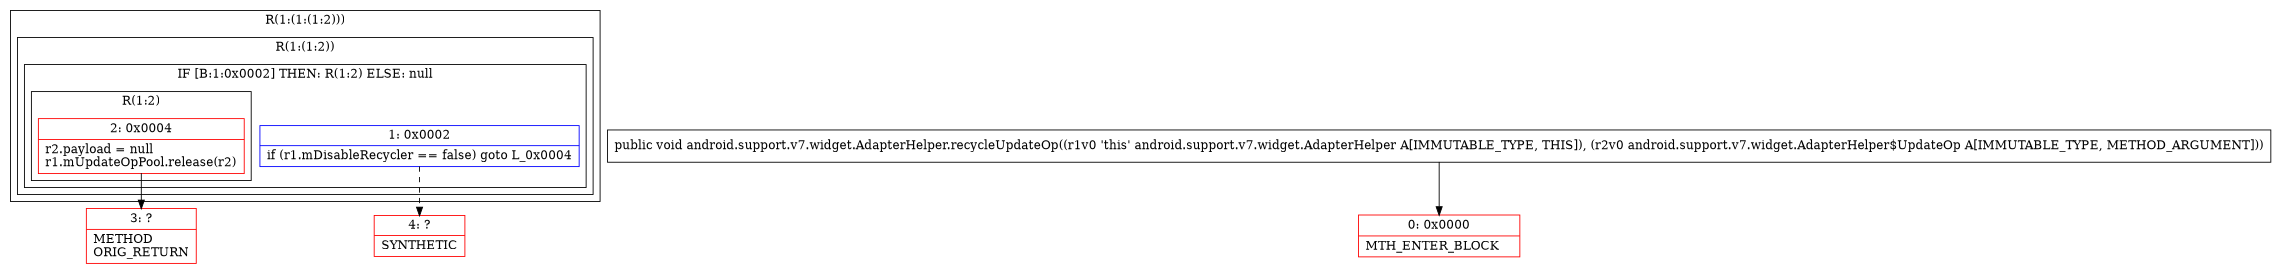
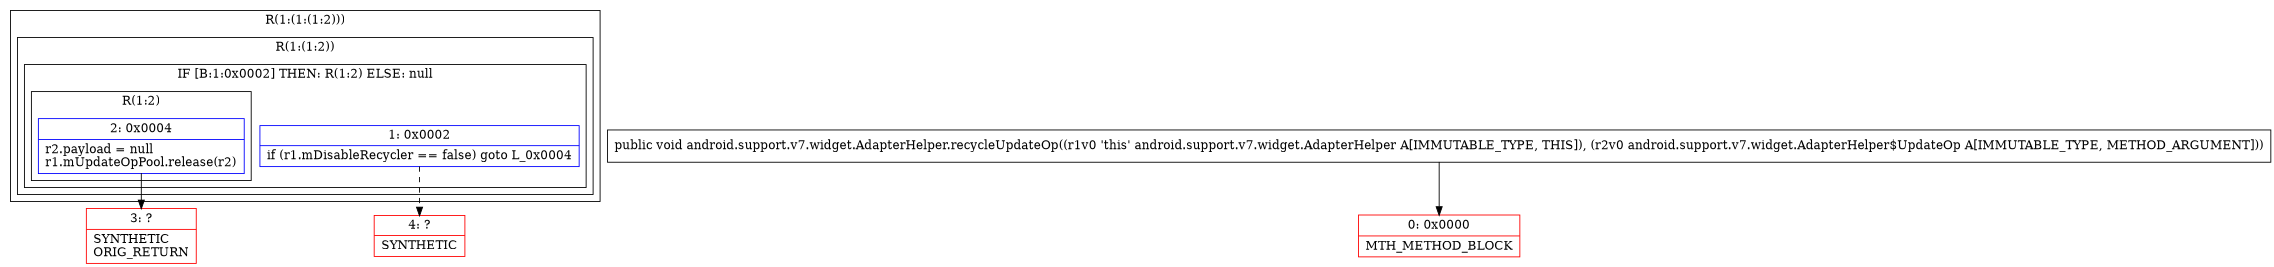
(141, 146) -> (141, 146)
(123, 239) -> (132, 239)
(1433, 246) -> (1439, 246)
